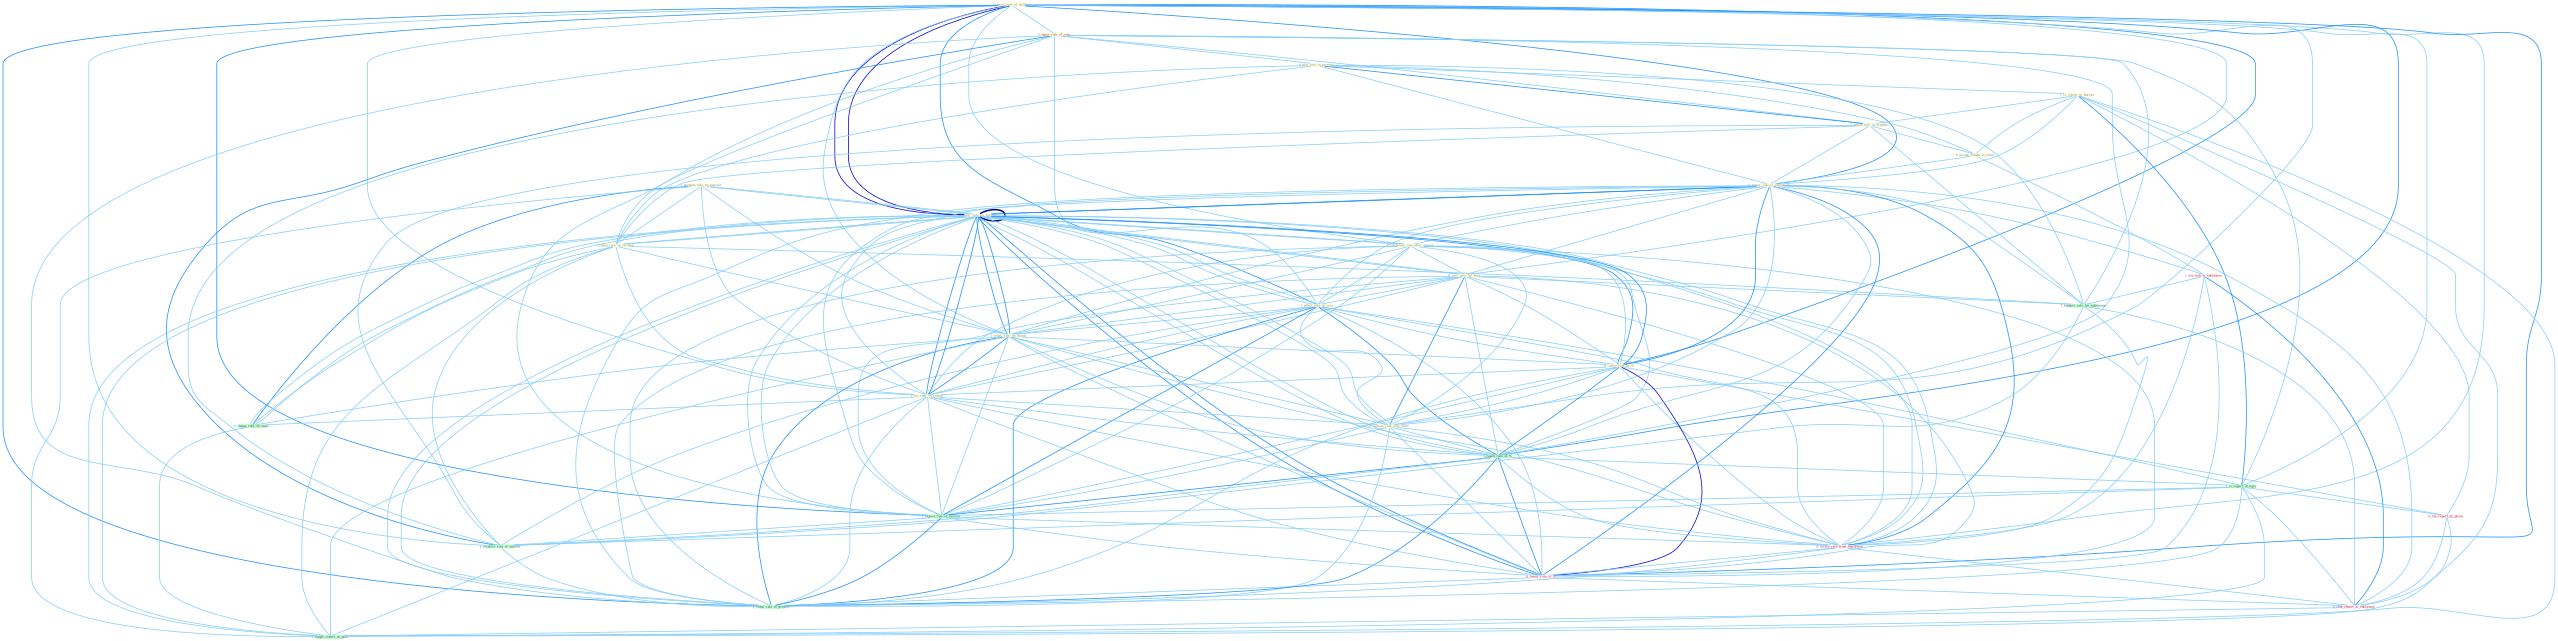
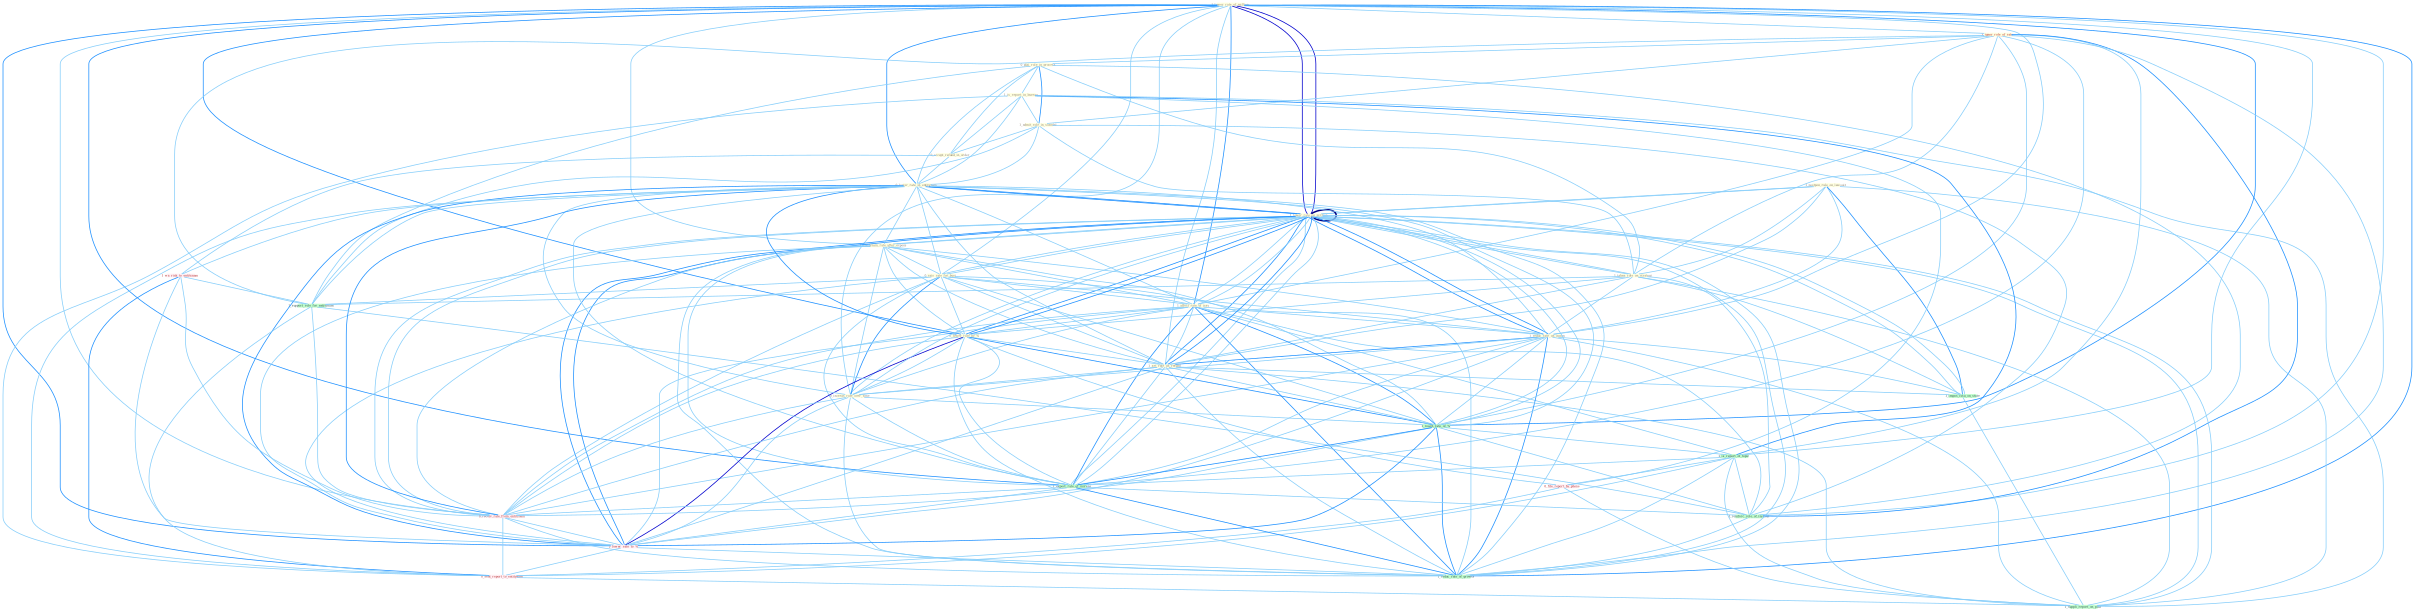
(1300, 350) -> (1316, 304)
(252, 426) -> (1962, 396)
